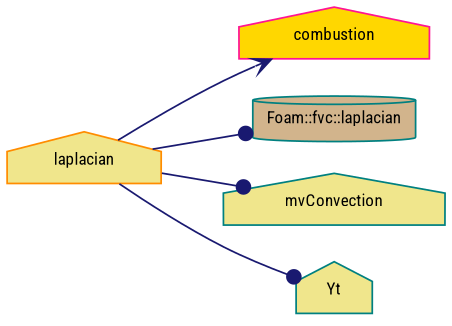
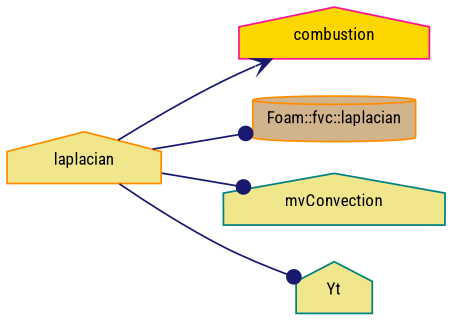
(334, 119) -> (334, 119)
